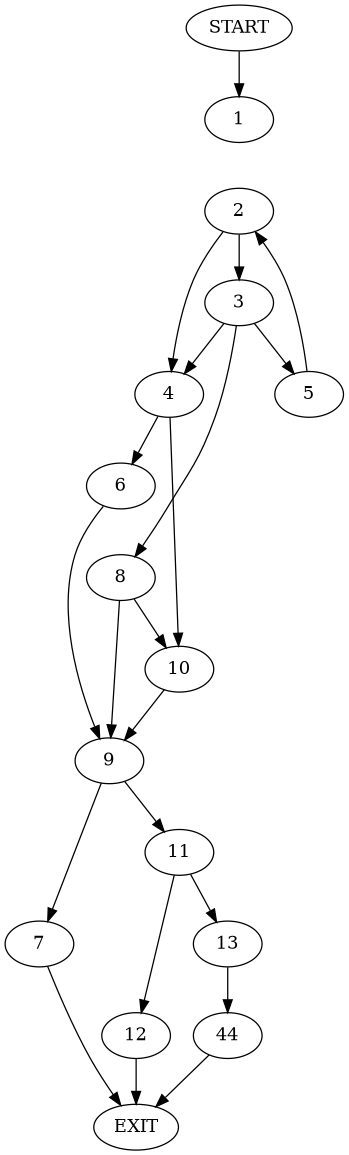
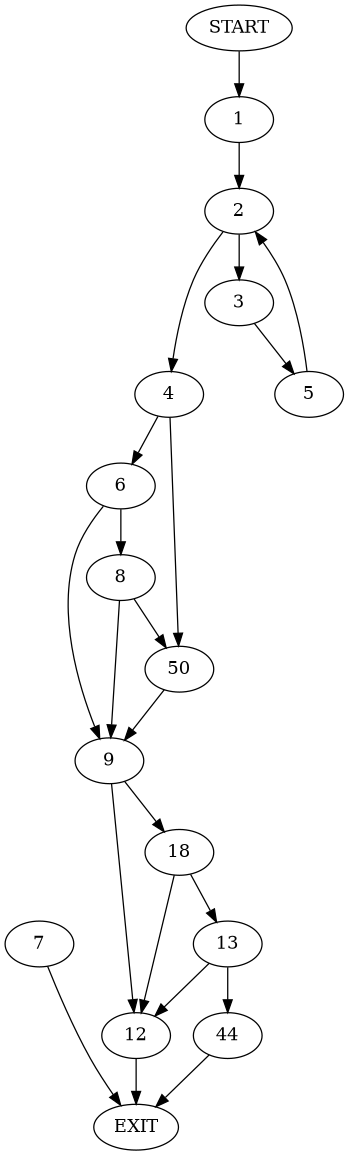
none -> (239, 159)
(208, 344) -> none
(205, 442) -> (121, 526)
(179, 669) -> (179, 669)
(77, 846) -> (122, 892)
(179, 852) -> (179, 852)
none -> (187, 985)
